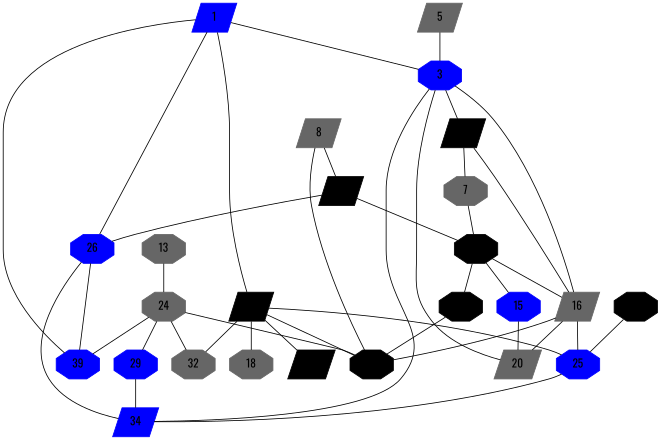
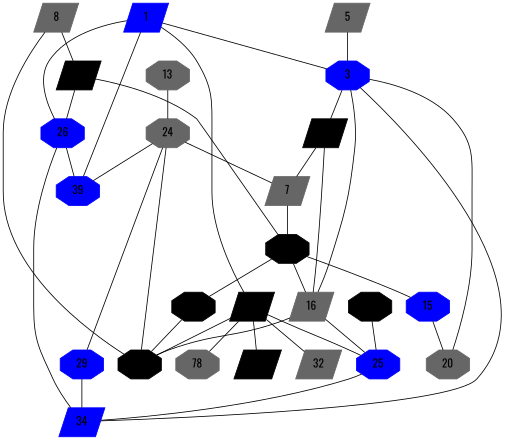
(466, 191) -> (287, 191)
(179, 336) -> (237, 167)
(547, 336) -> none
(193, 364) -> (319, 364)
(251, 364) -> (197, 364)
(518, 364) -> (448, 364)
